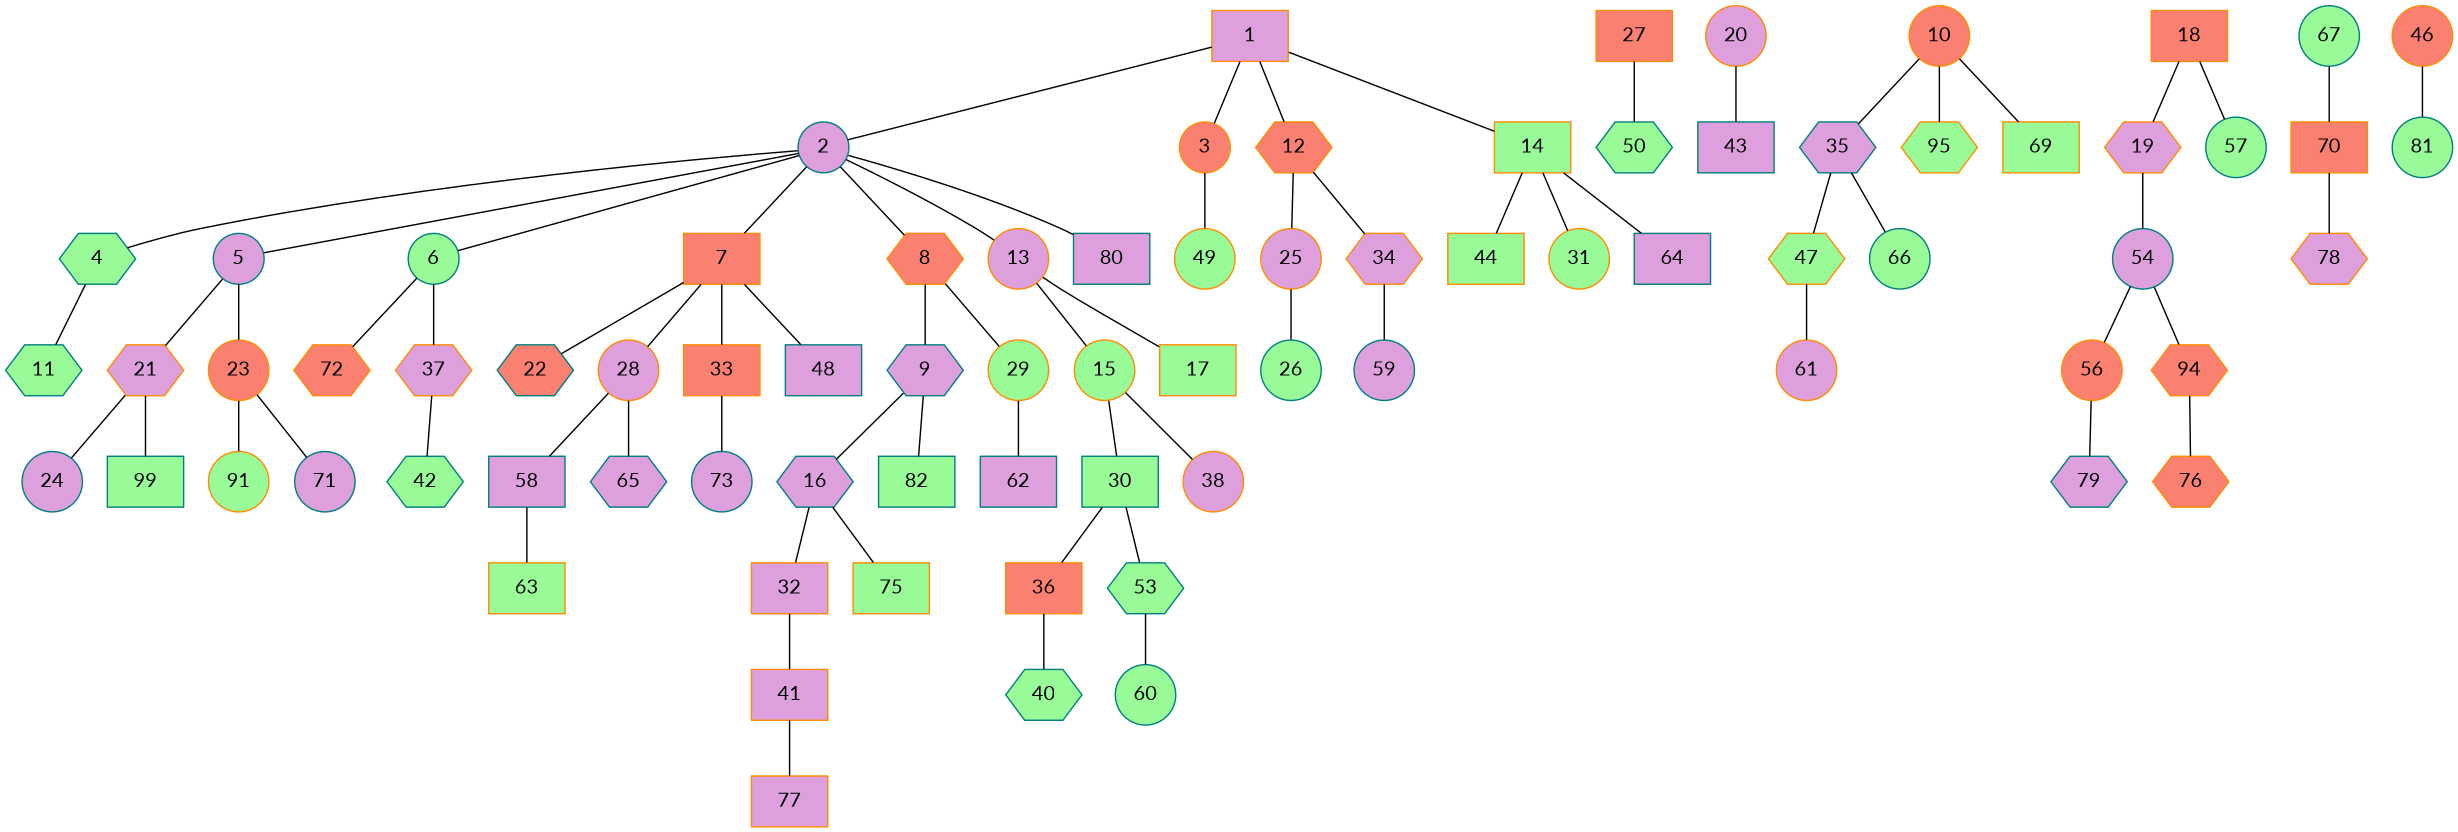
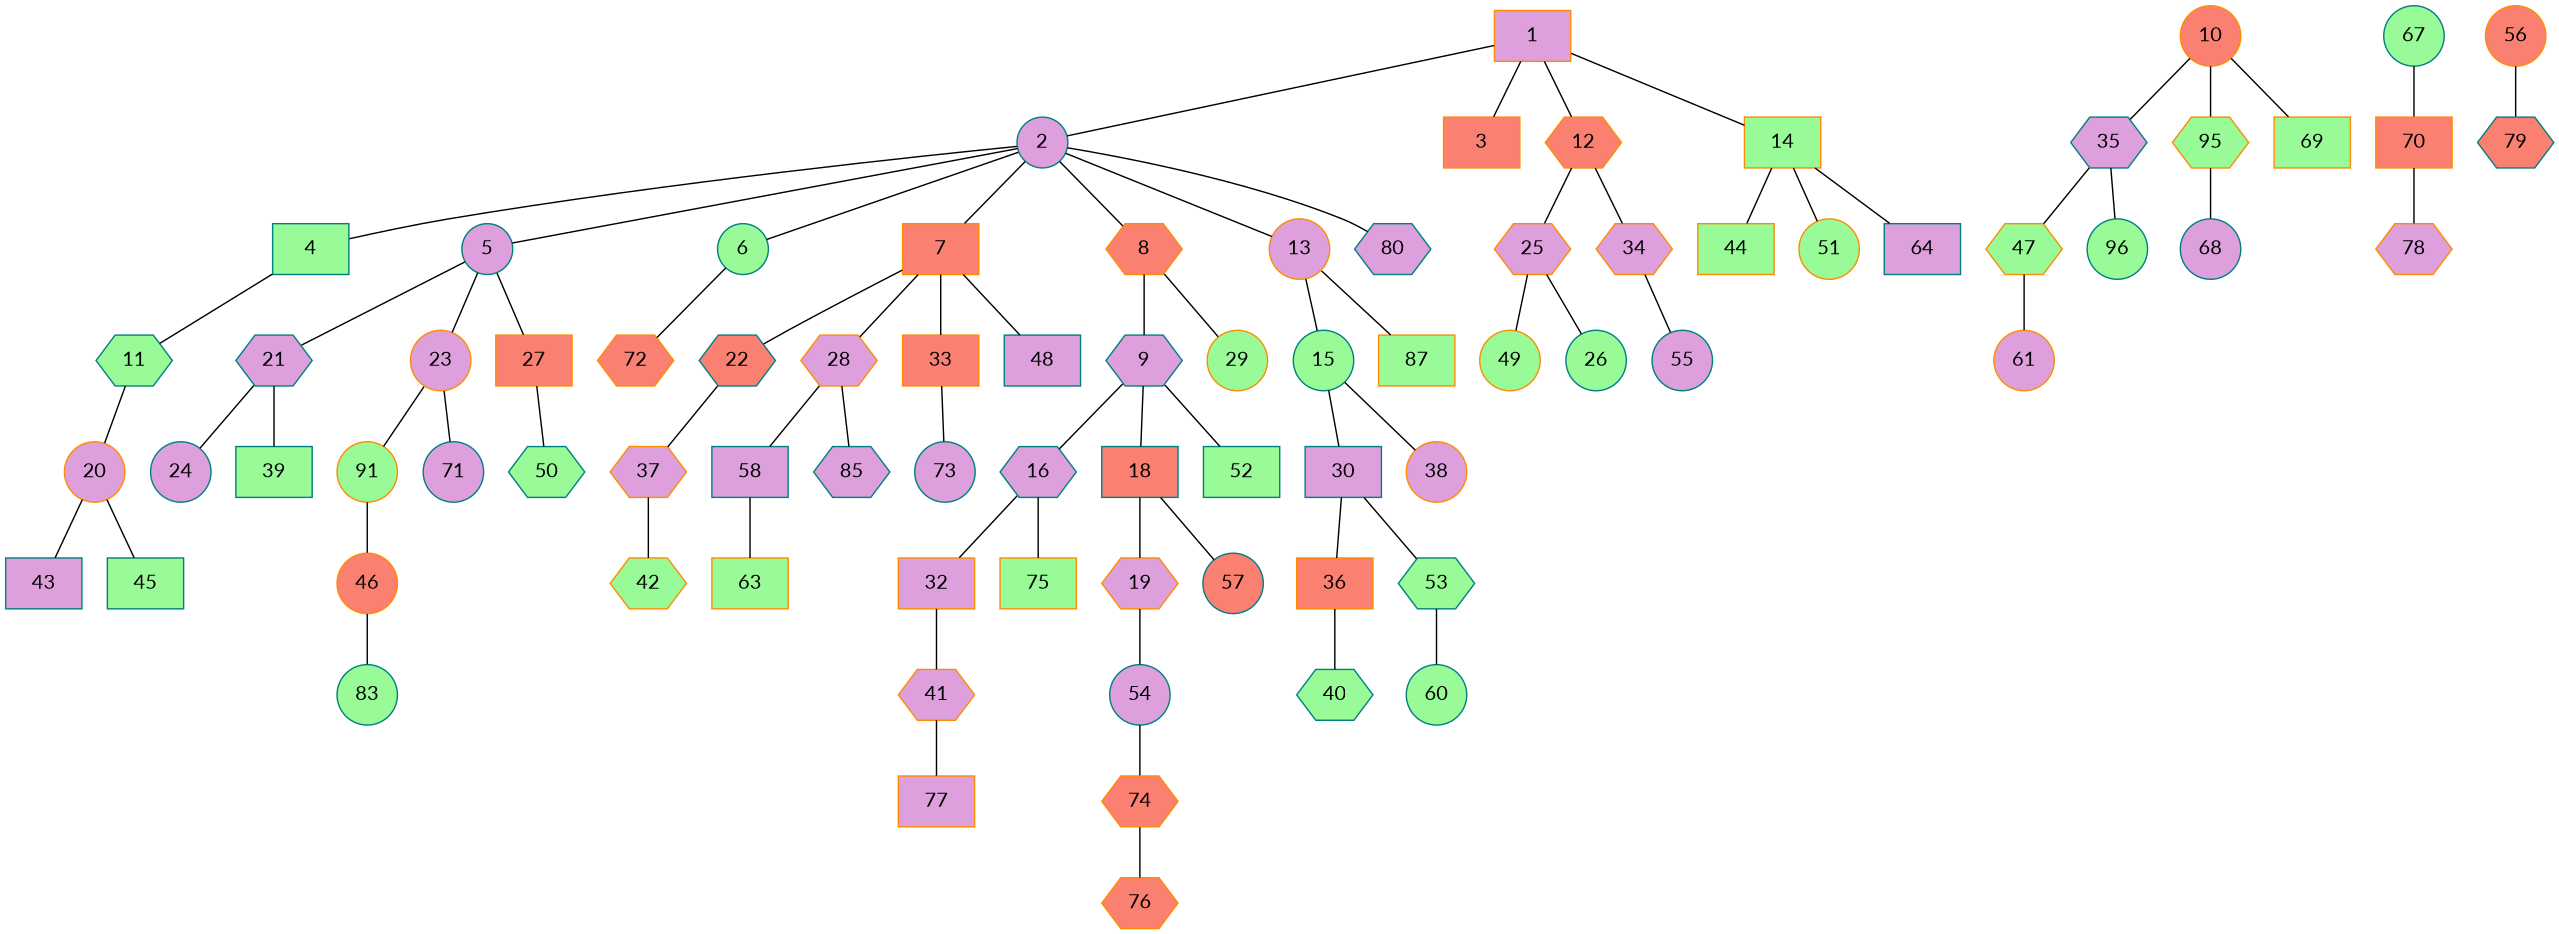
(2189, 36) -> (1140, 472)
(1205, 147) -> (1482, 143)
(2236, 147) -> (1233, 583)
(2422, 147) -> (367, 695)
(1205, 201) -> (1522, 303)
none -> (2211, 249)
(97, 259) -> (311, 249)
(1112, 259) -> (1393, 249)
(1291, 259) -> (1533, 249)
(1579, 259) -> (1829, 249)
(1900, 259) -> (2117, 249)
none -> (510, 304)
(2117, 314) -> none
(434, 315) -> (693, 416)
(145, 370) -> (274, 361)
(239, 370) -> (441, 361)
(629, 370) -> (839, 361)
(1105, 370) -> (1324, 361)
(1198, 370) -> (1417, 361)
(1384, 370) -> (1682, 361)
(2189, 370) -> (1140, 801)
none -> (115, 415)
none -> (1142, 416)
(145, 482) -> (274, 472)
(425, 482) -> (648, 583)
(629, 482) -> (852, 472)
(917, 482) -> (1242, 472)
(1018, 482) -> none
(1120, 482) -> (1343, 472)
(2089, 482) -> (2516, 143)
none -> (367, 528)
none -> (145, 583)
(790, 695) -> (936, 695)
